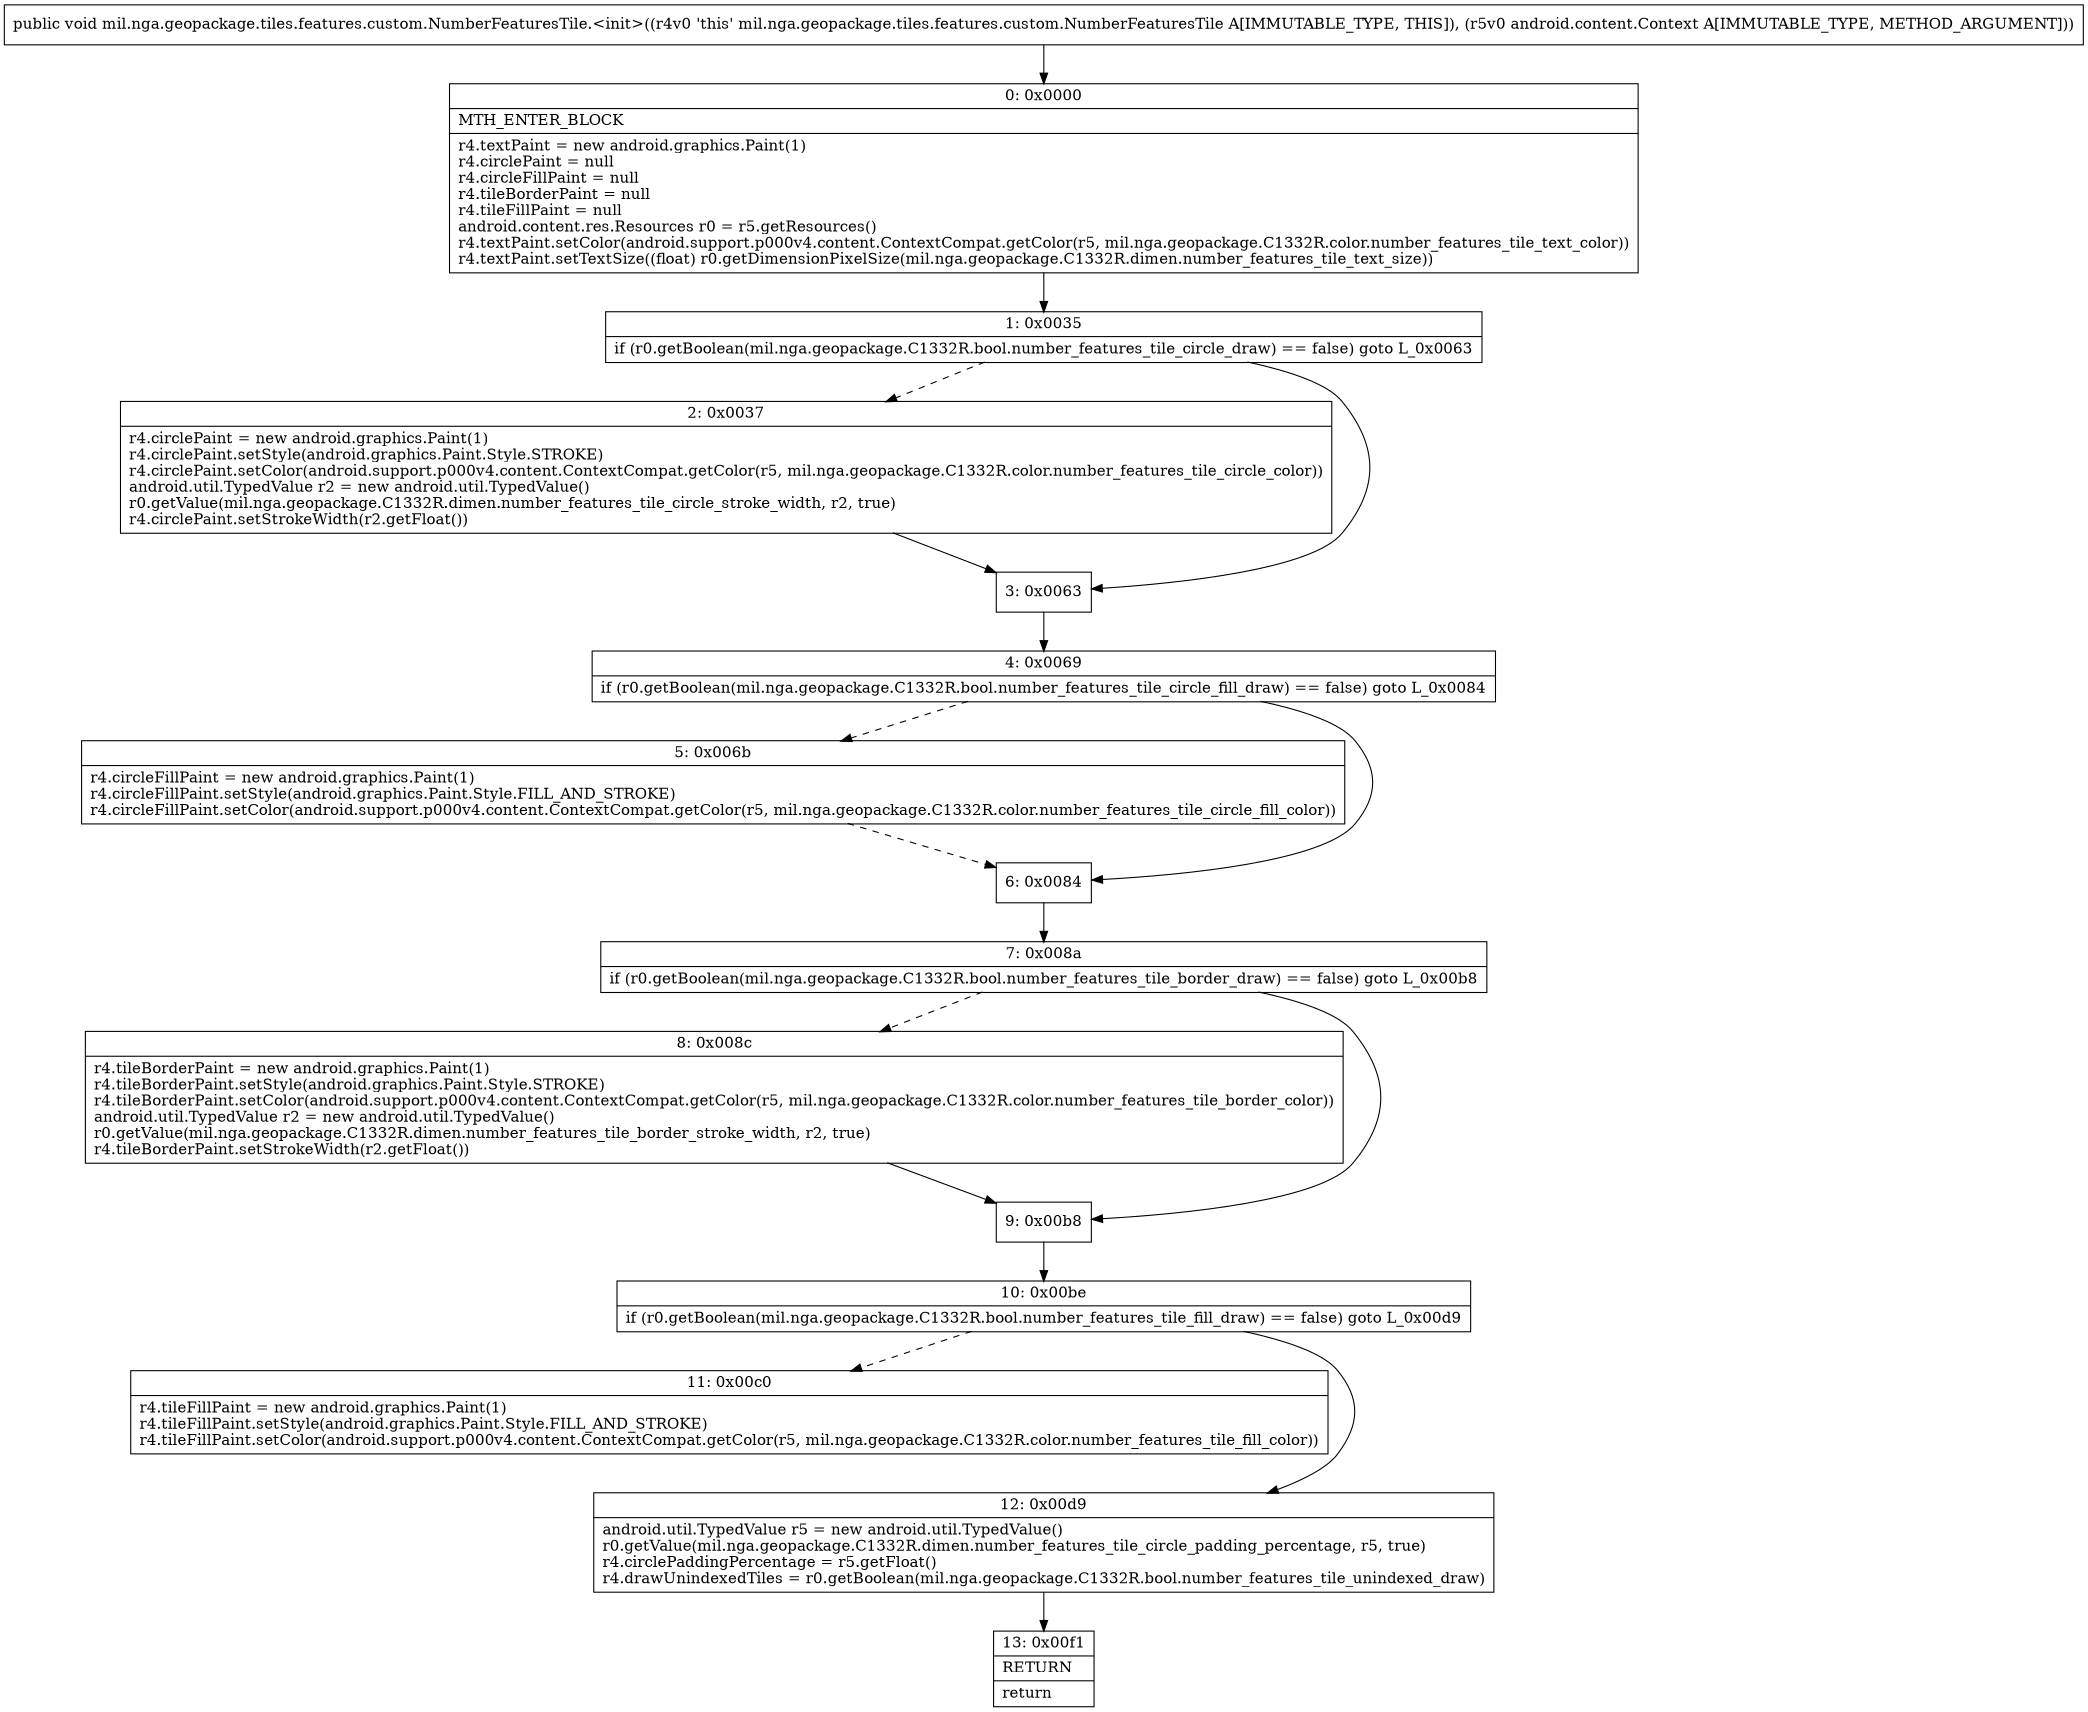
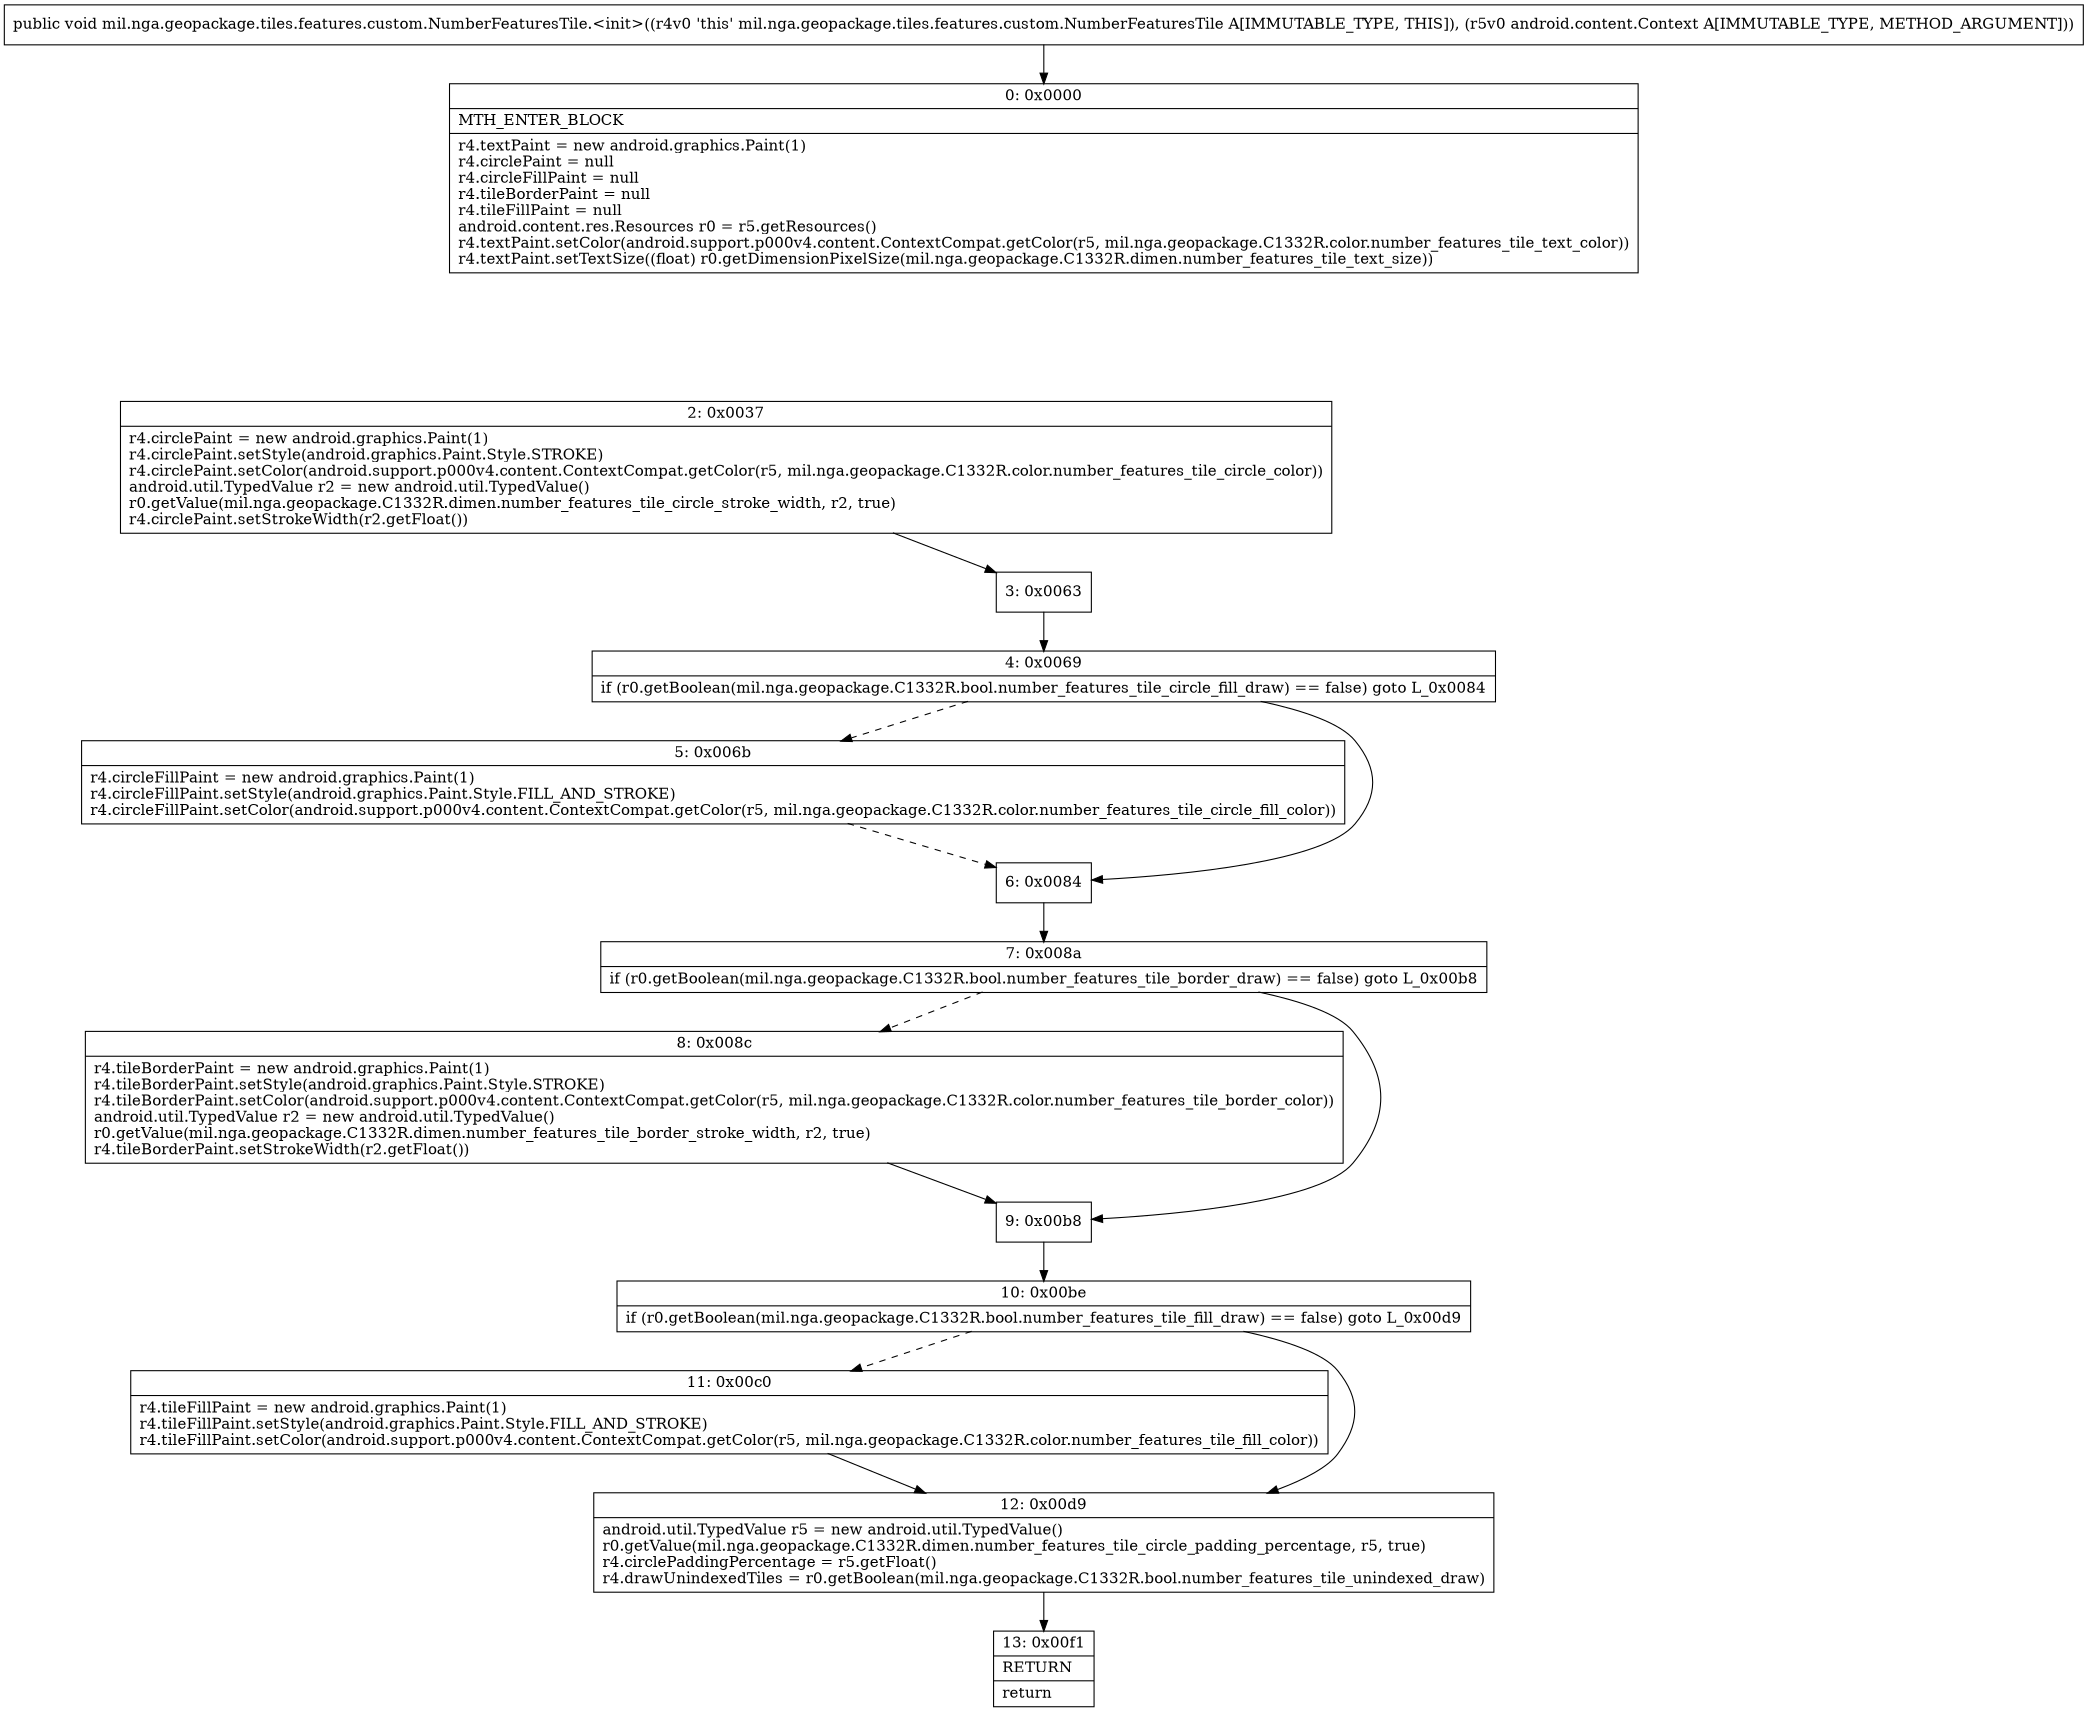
(1044, 337) -> none
none -> (871, 1471)
